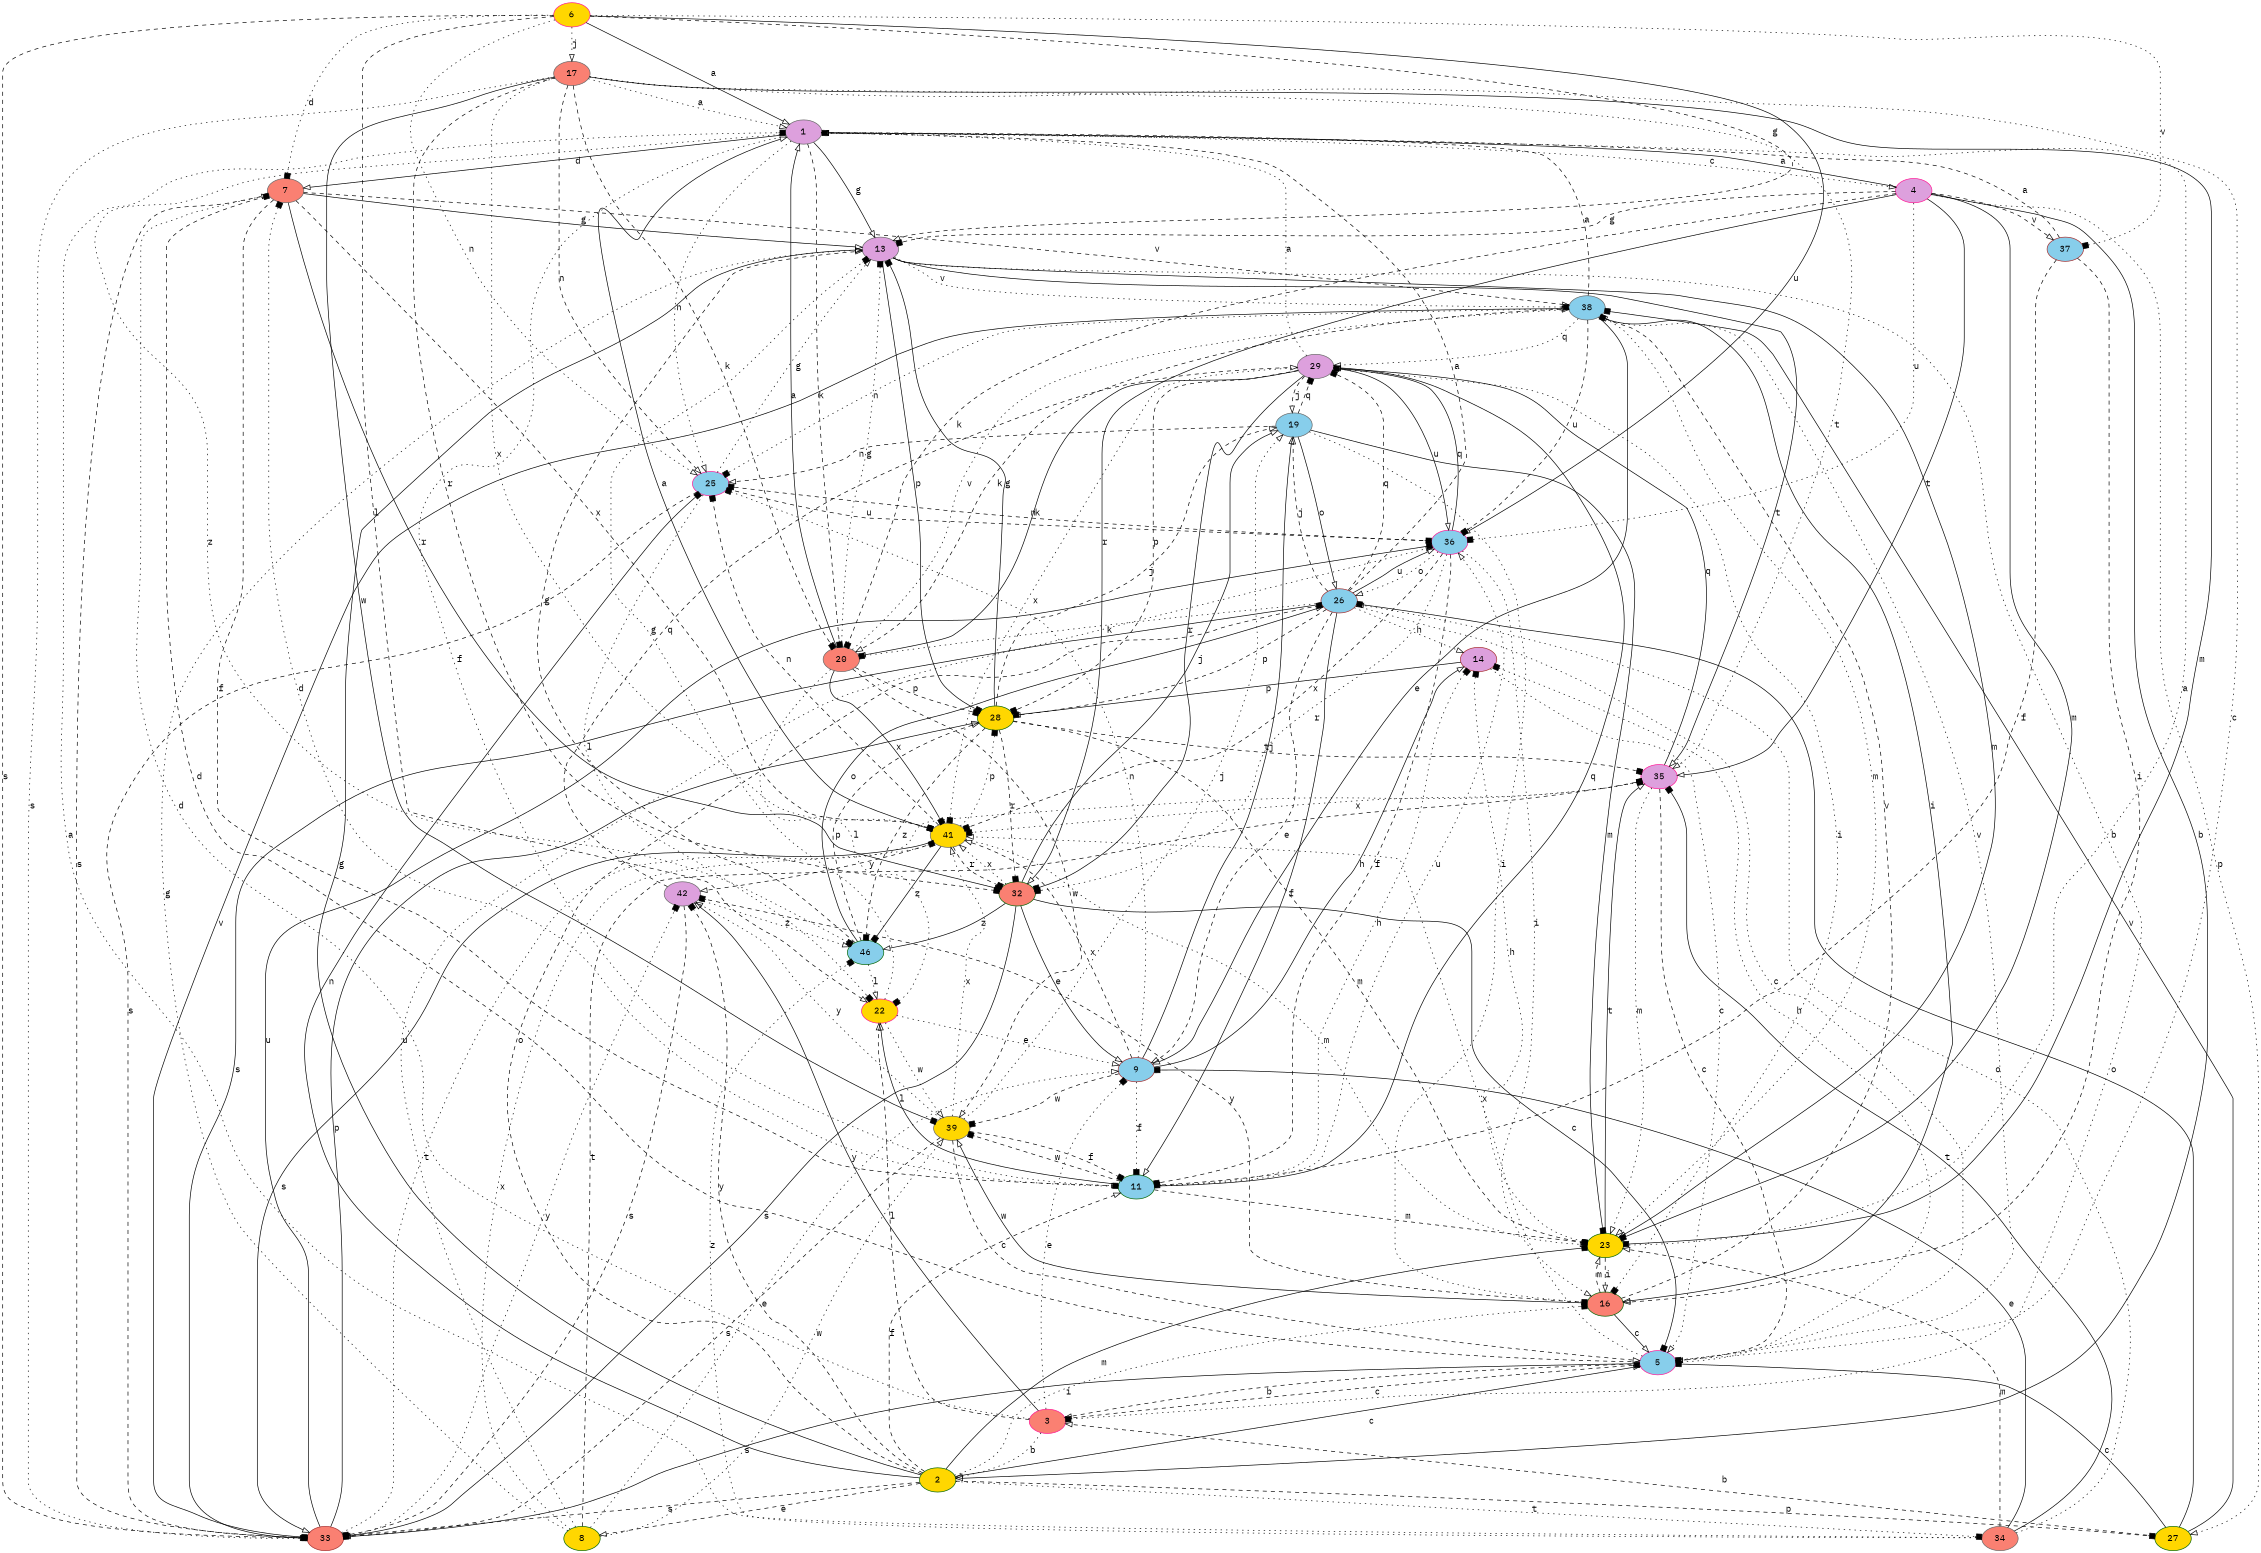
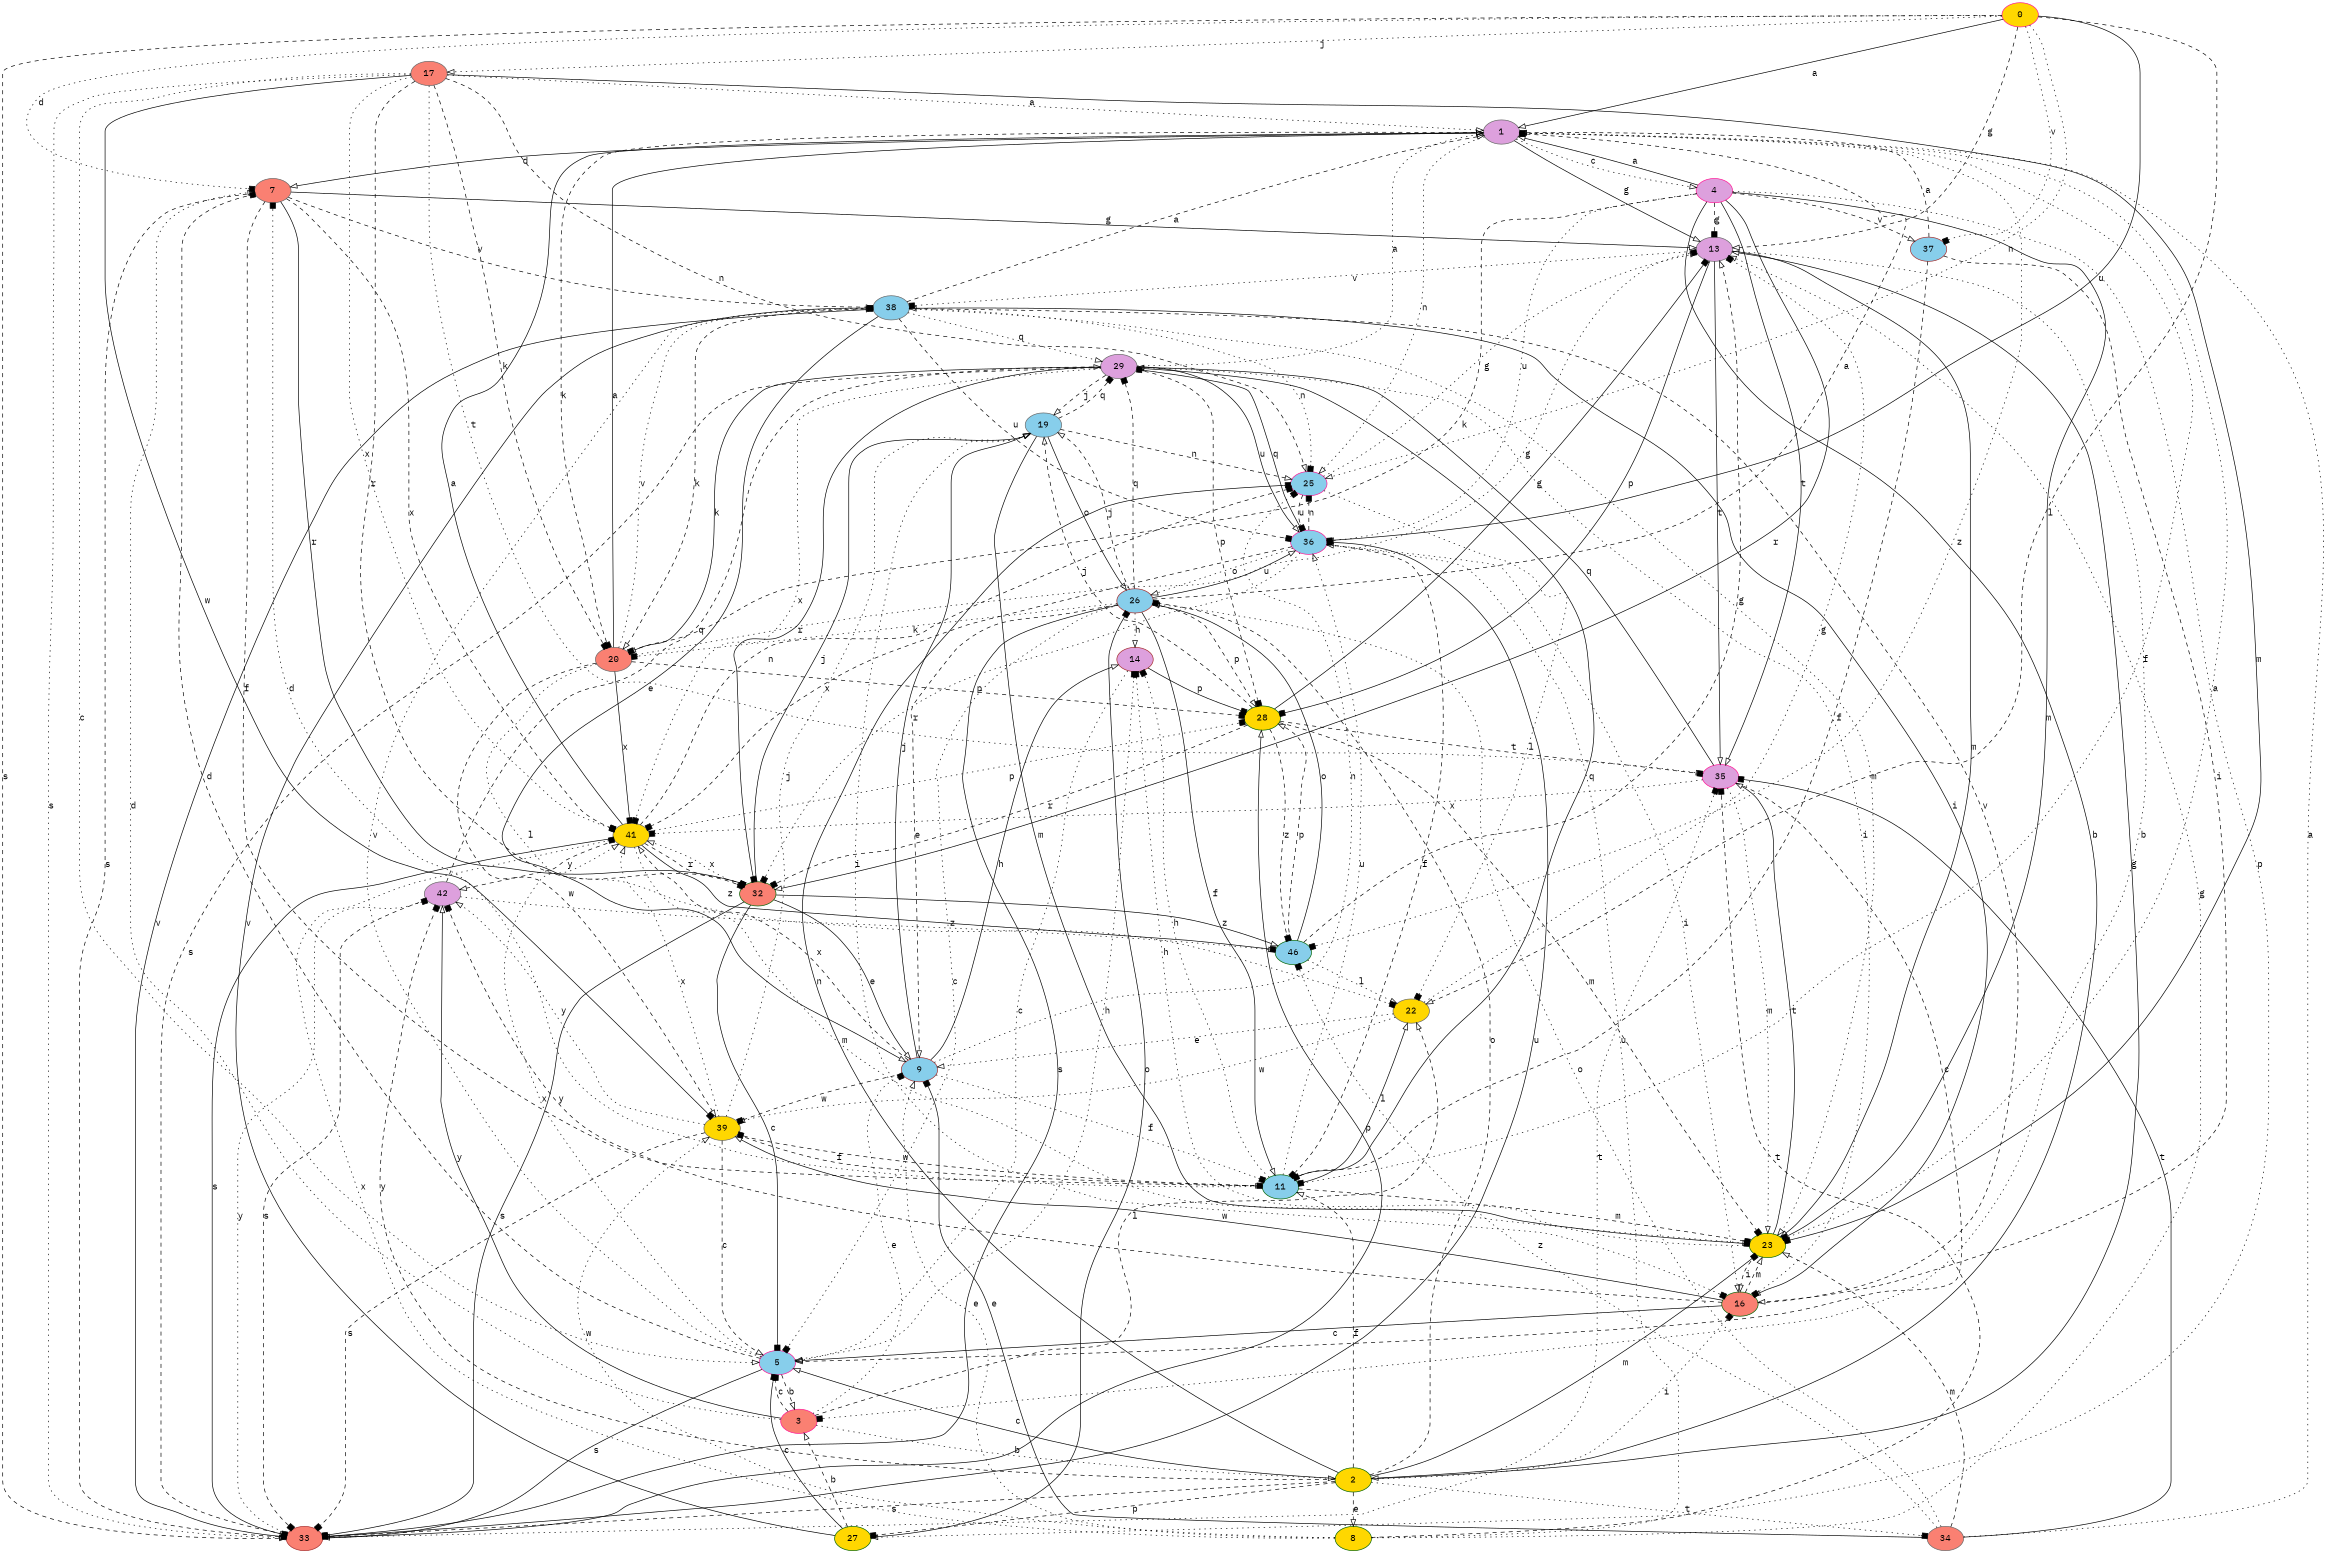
(572, 15) -> (2020, 15)
(115, 902) -> (330, 756)
(880, 1011) -> (1411, 1011)
